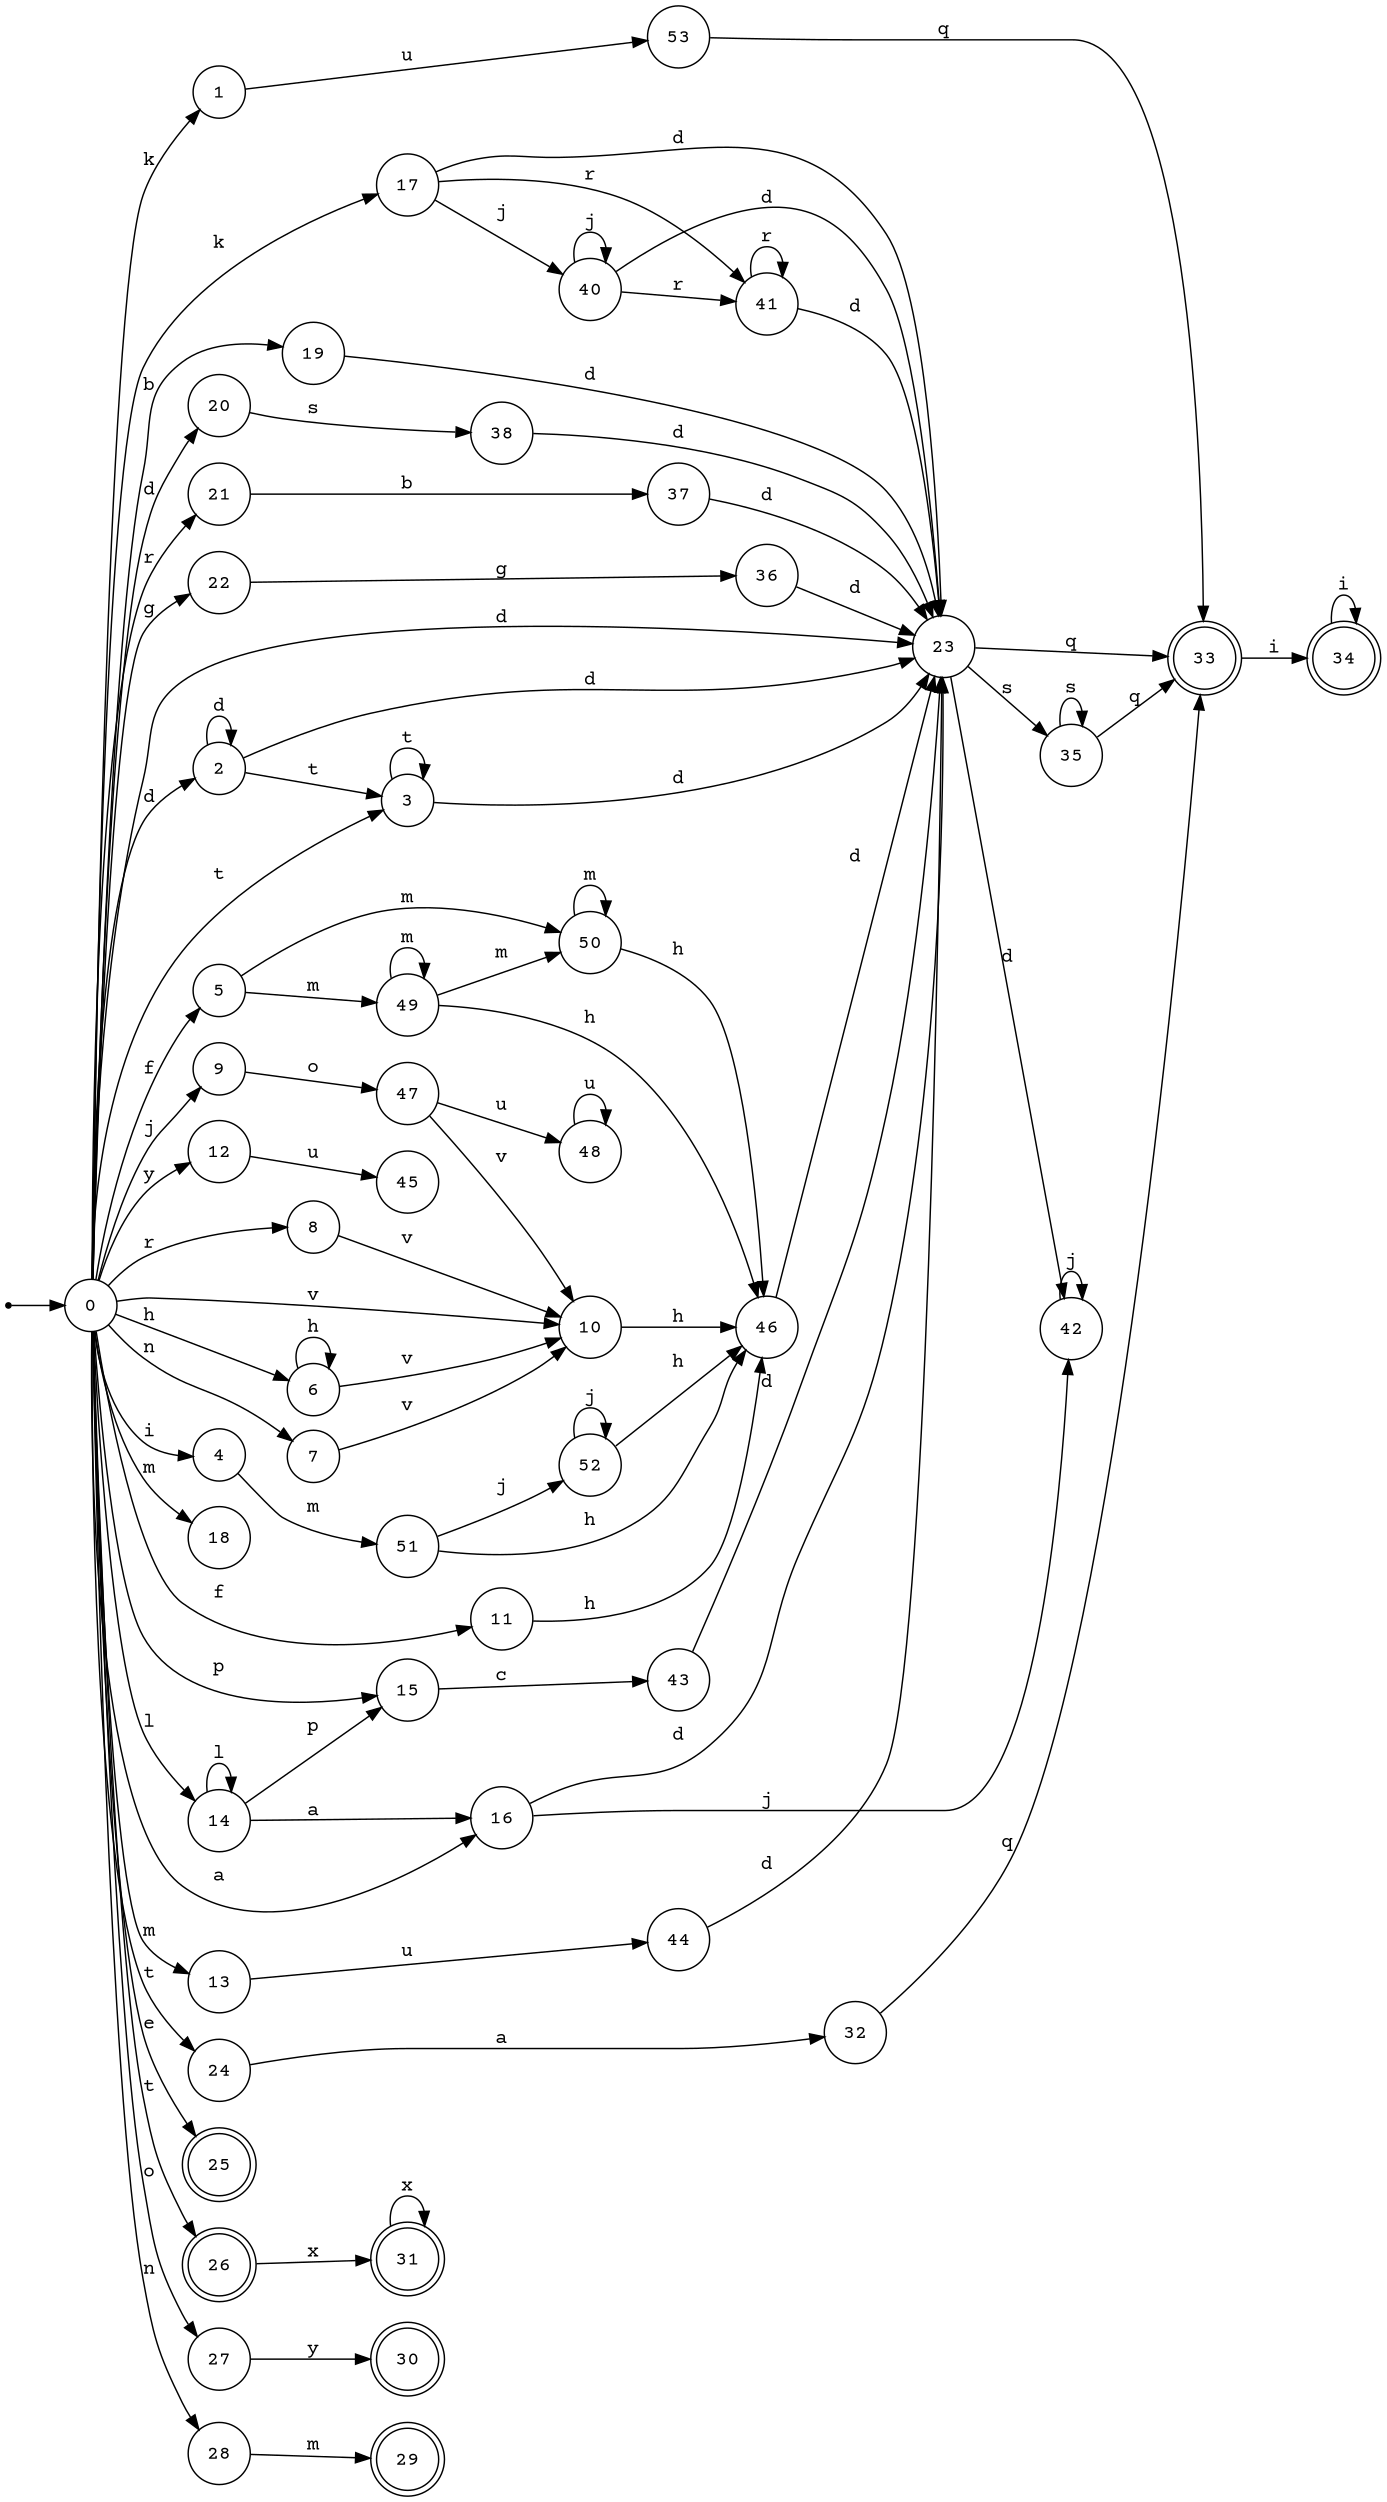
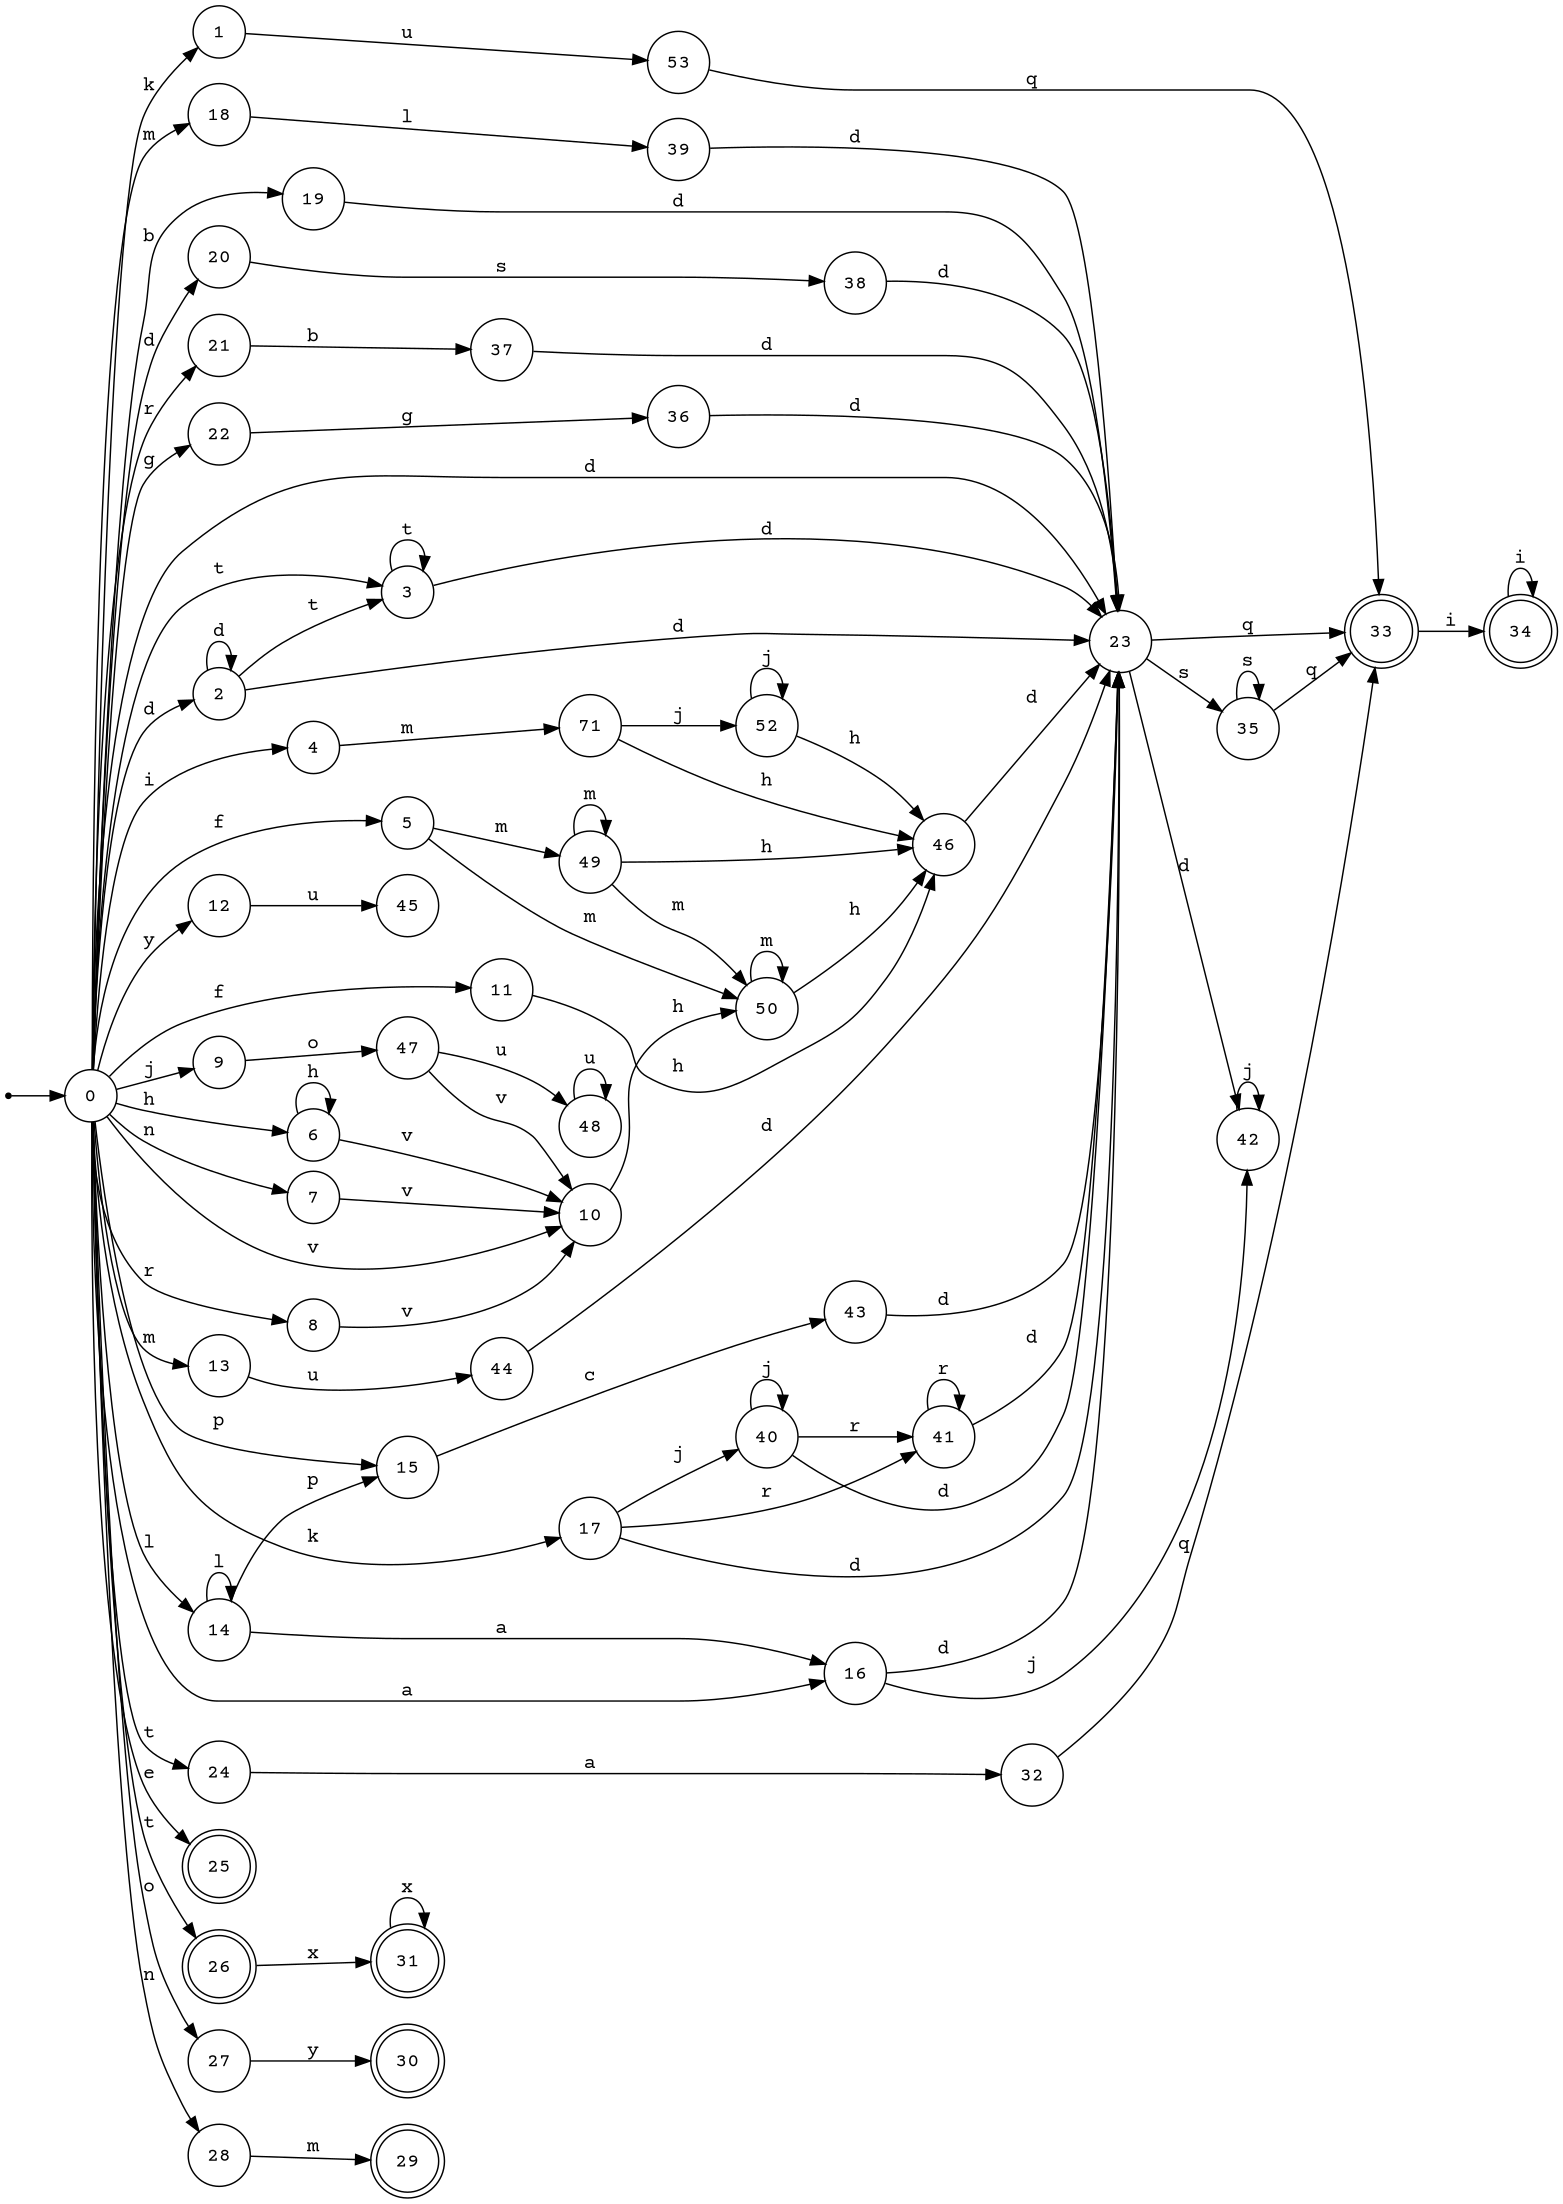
none -> (679, 149)
(671, 1327) -> (631, 1078)
(408, 1546) -> (590, 726)
